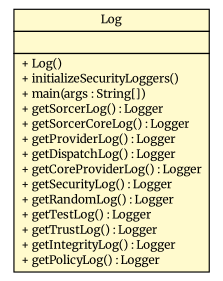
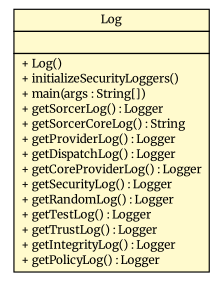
(106, 124) -> (103, 124)
